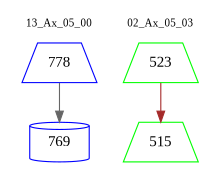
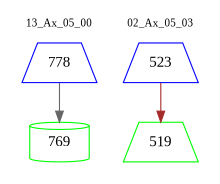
(161, 63) -> (161, 63)
(59, 142) -> (59, 142)
(161, 142) -> (161, 142)
